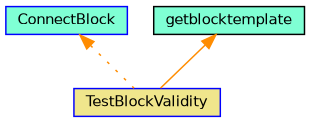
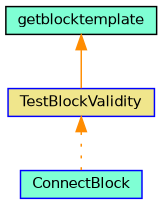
(112, 67) -> (81, 151)
